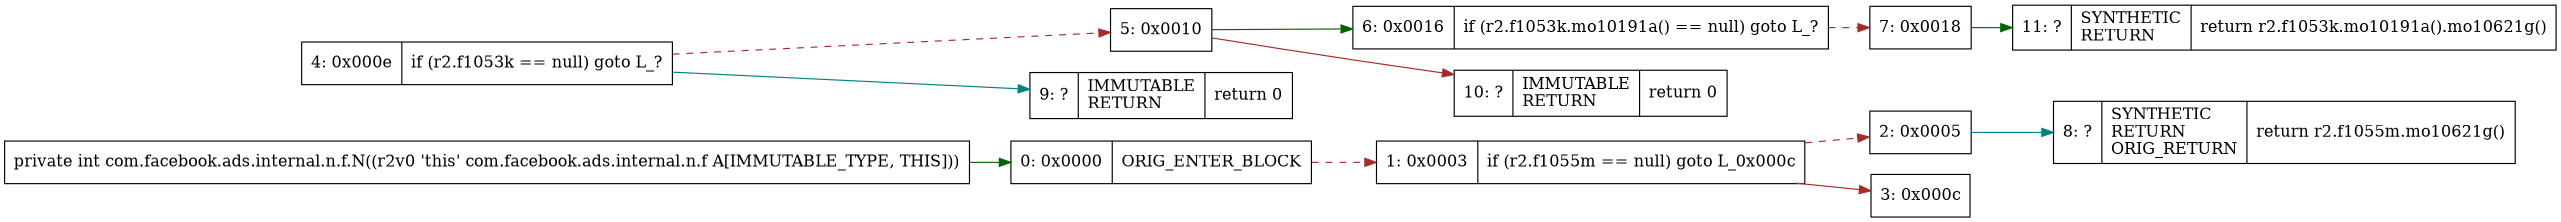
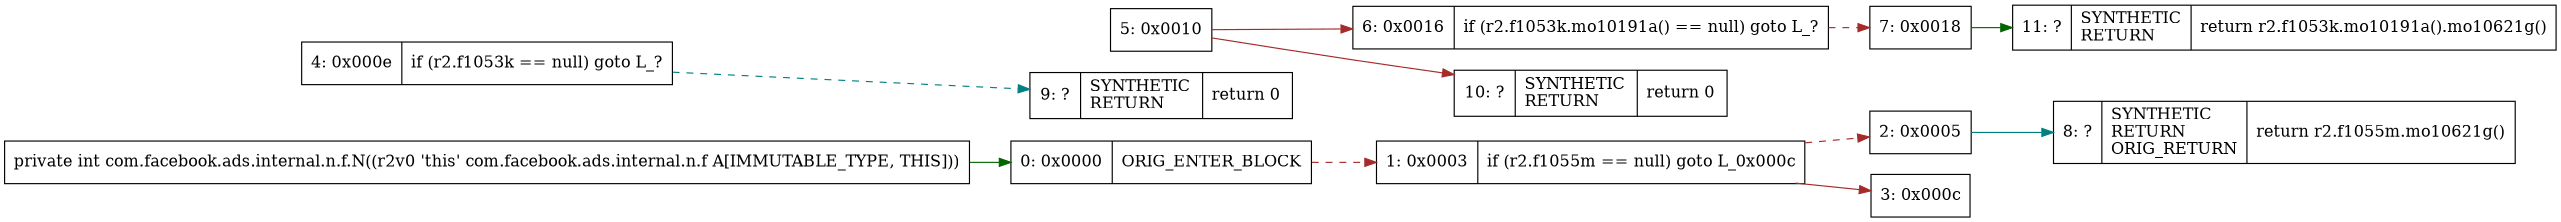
(1276, 29) -> (1276, 29)
(886, 44) -> none
(845, 80) -> (845, 80)
(1576, 84) -> (1575, 84)
(1142, 86) -> (1140, 86)
